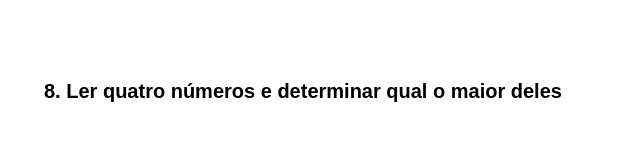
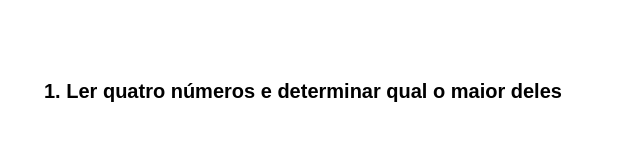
(323, 84) -> (323, 84)
